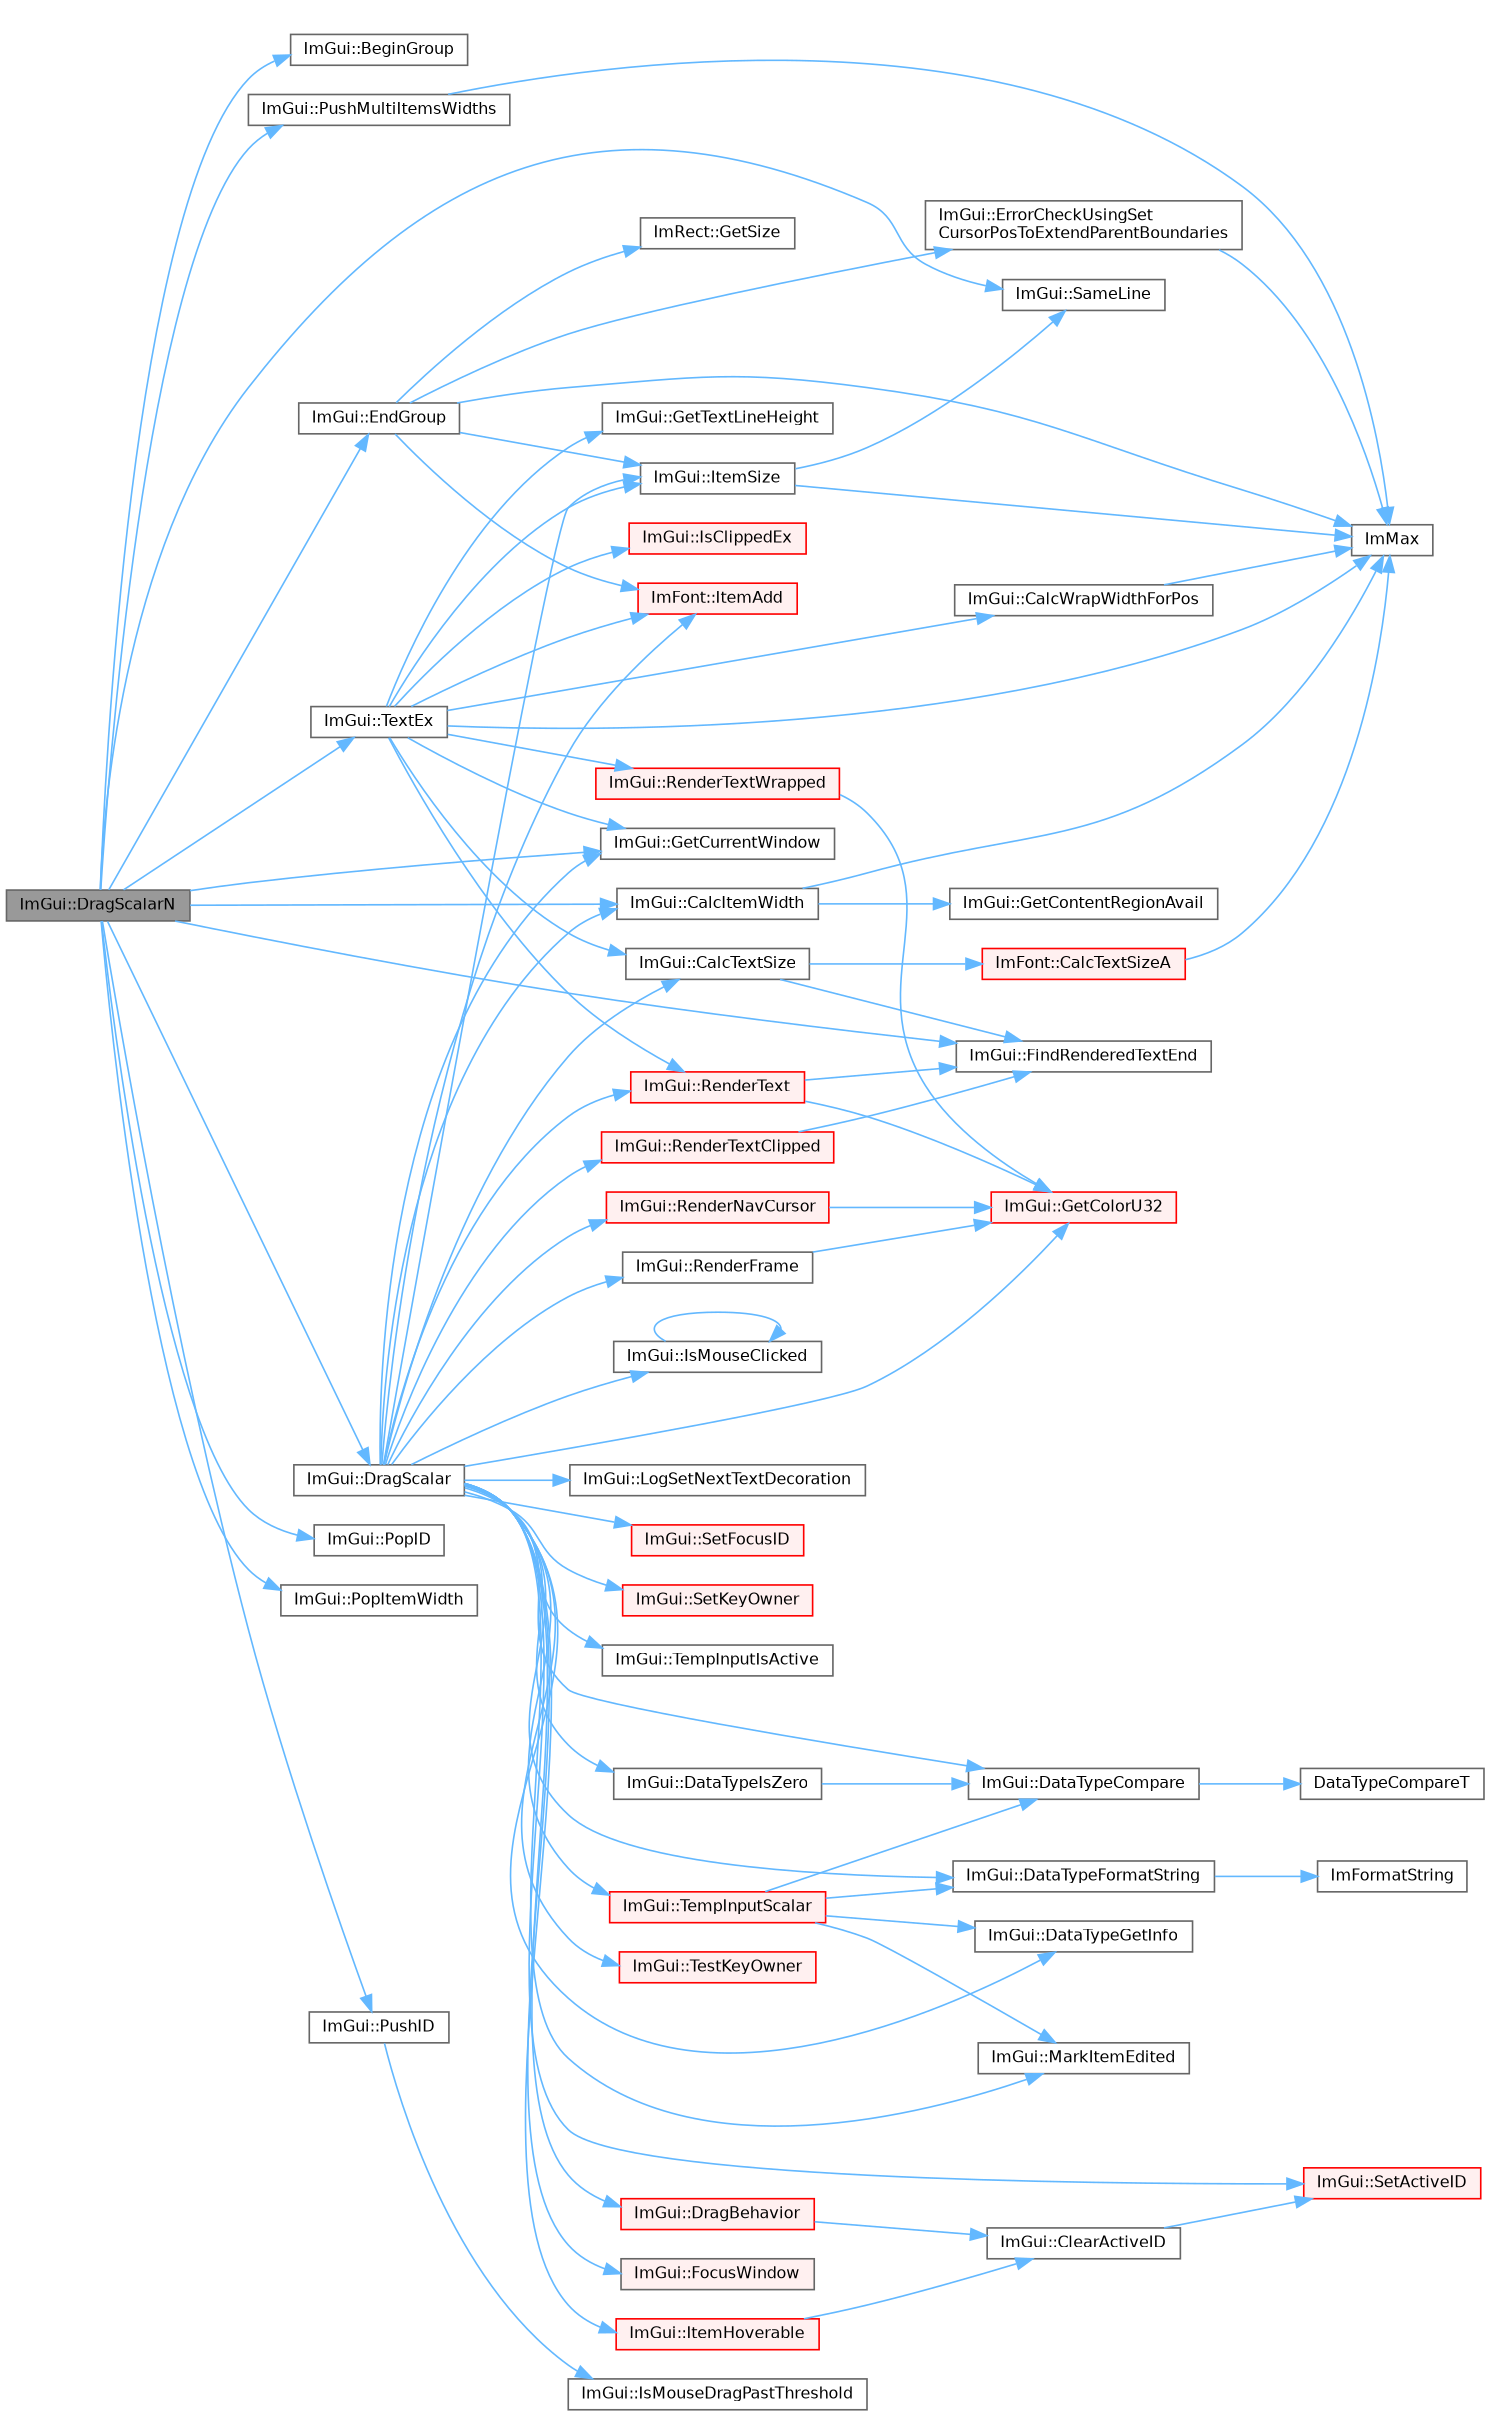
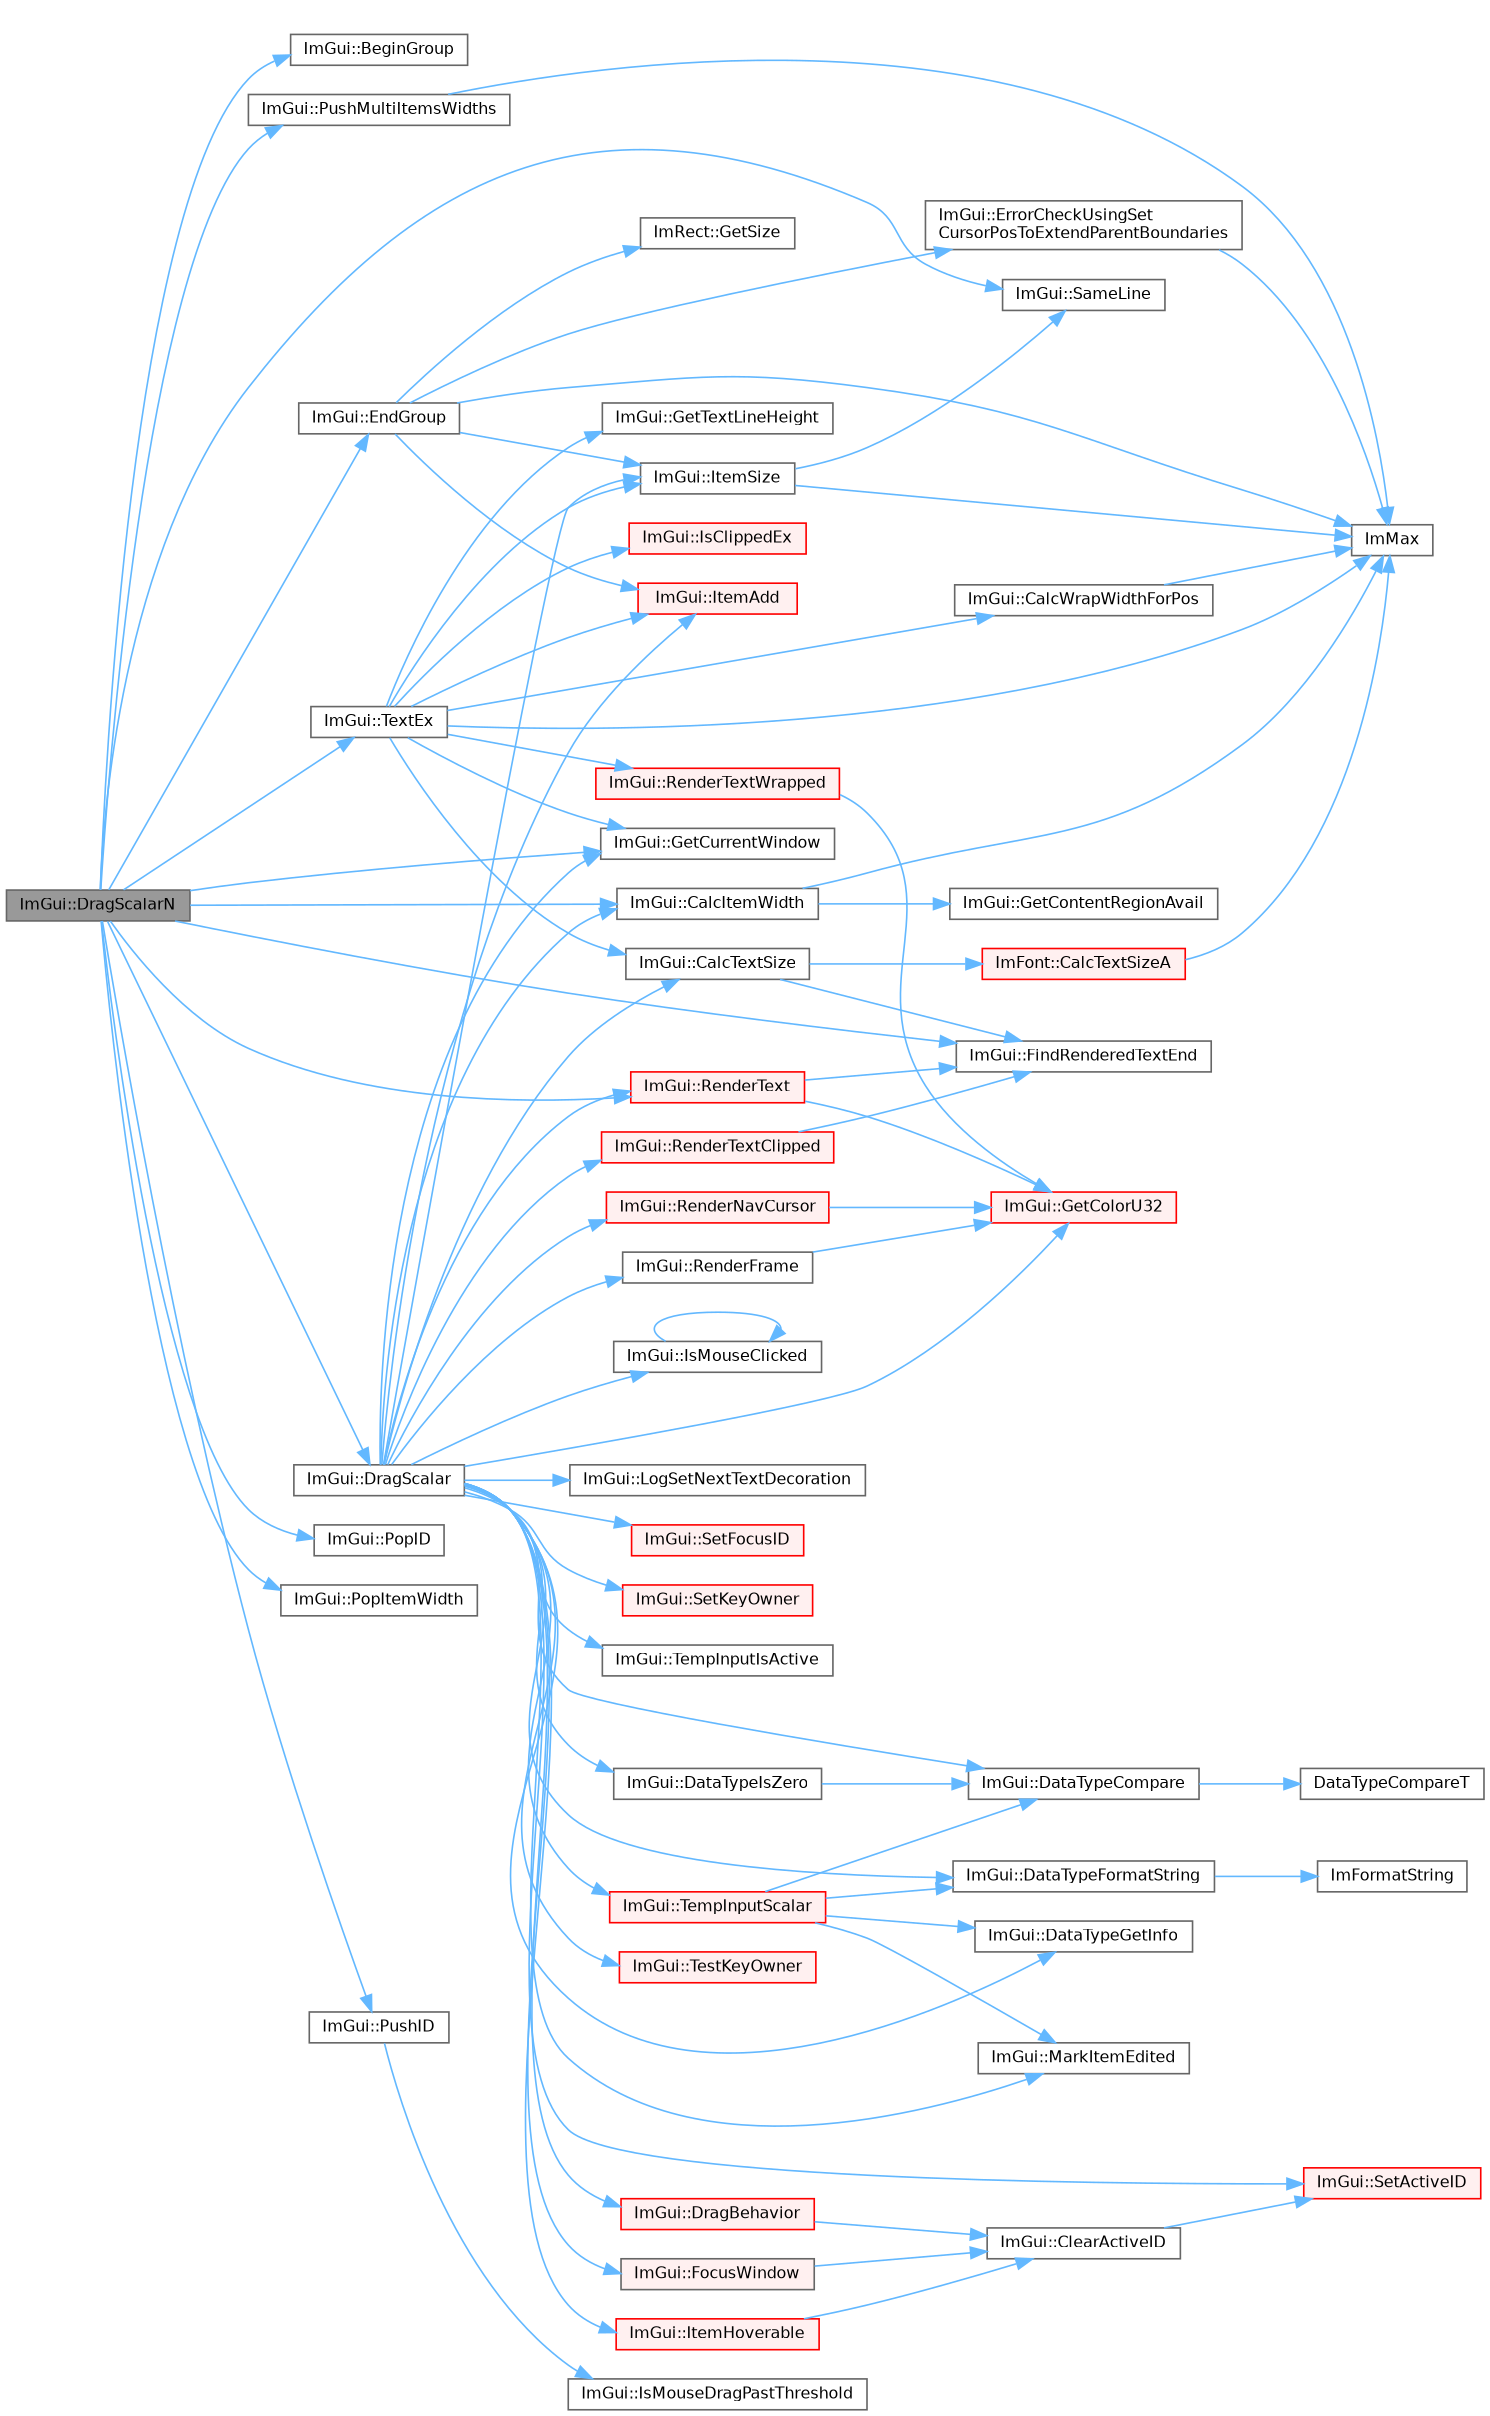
(718, 599) -> (718, 599)
(506, 922) -> (335, 1077)
none -> (892, 2259)
